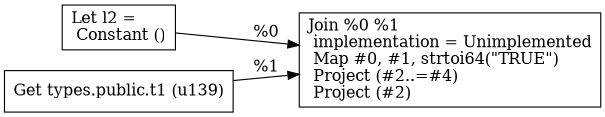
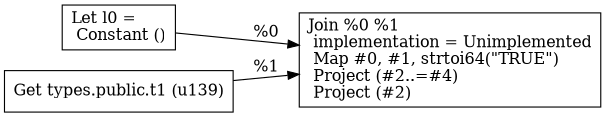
(119, 27) -> (119, 27)
